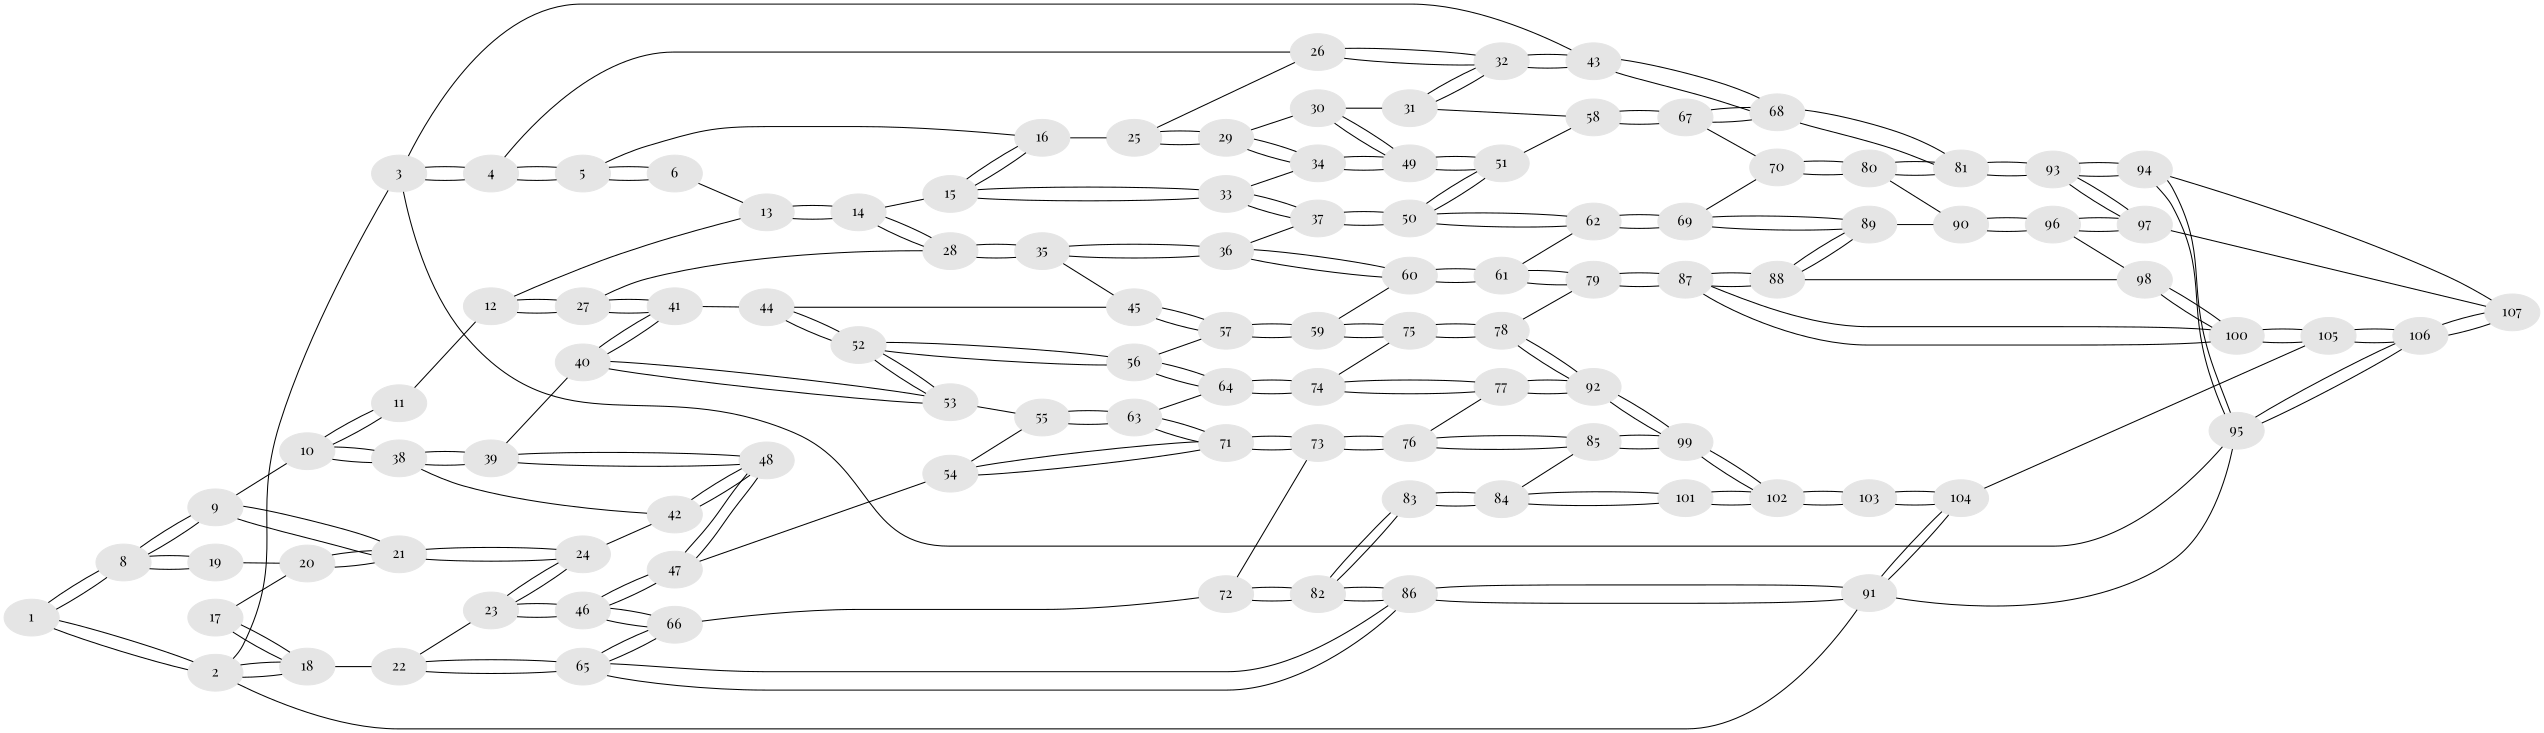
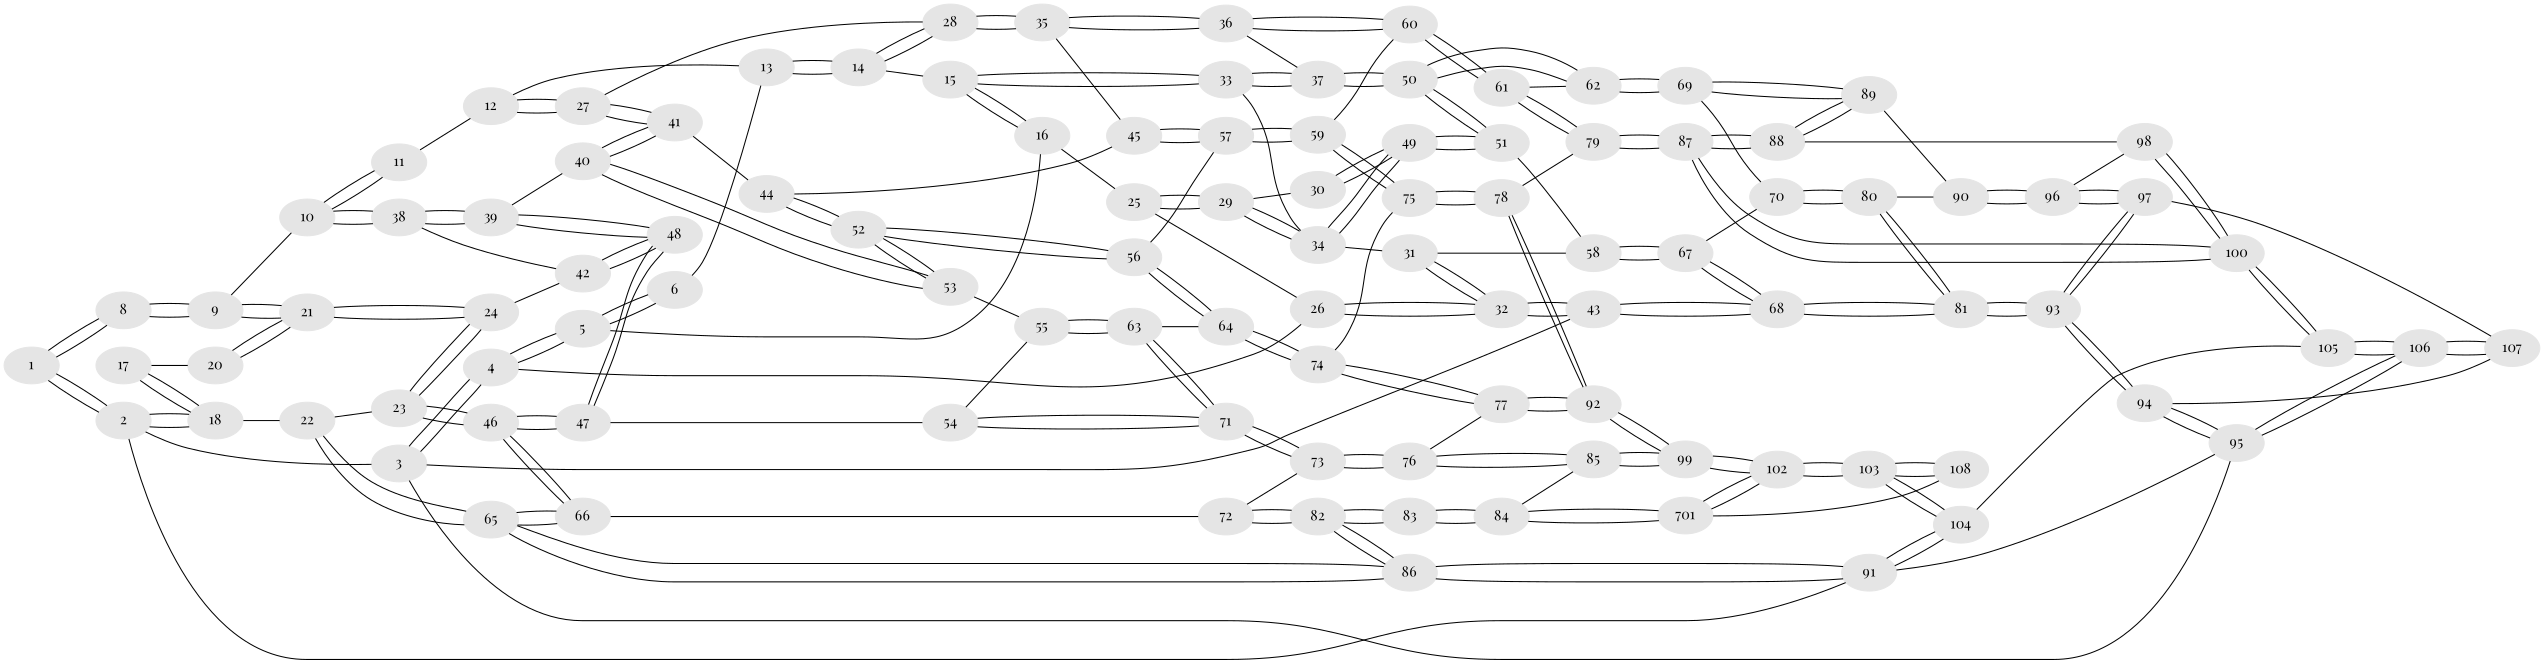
(1364, 108) -> (1364, 249)
none -> (1961, 470)
(1685, 498) -> (1685, 516)
(215, 562) -> none
